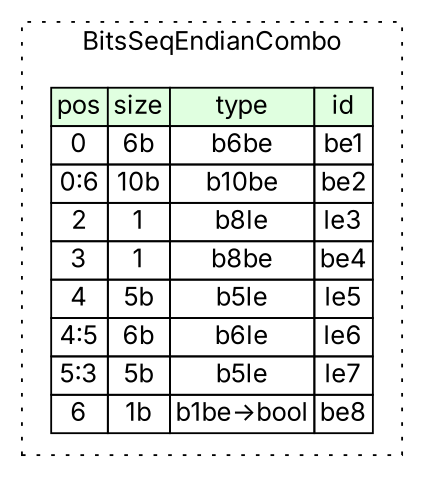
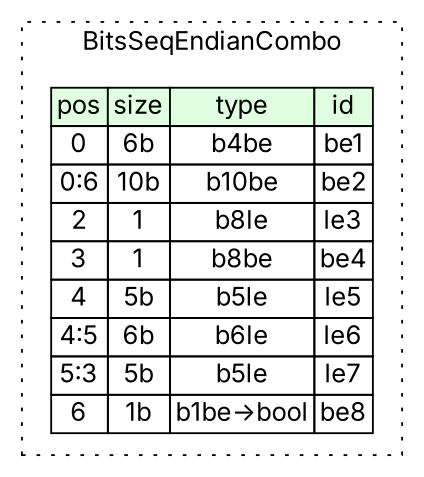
(242, 144) -> (242, 144)
